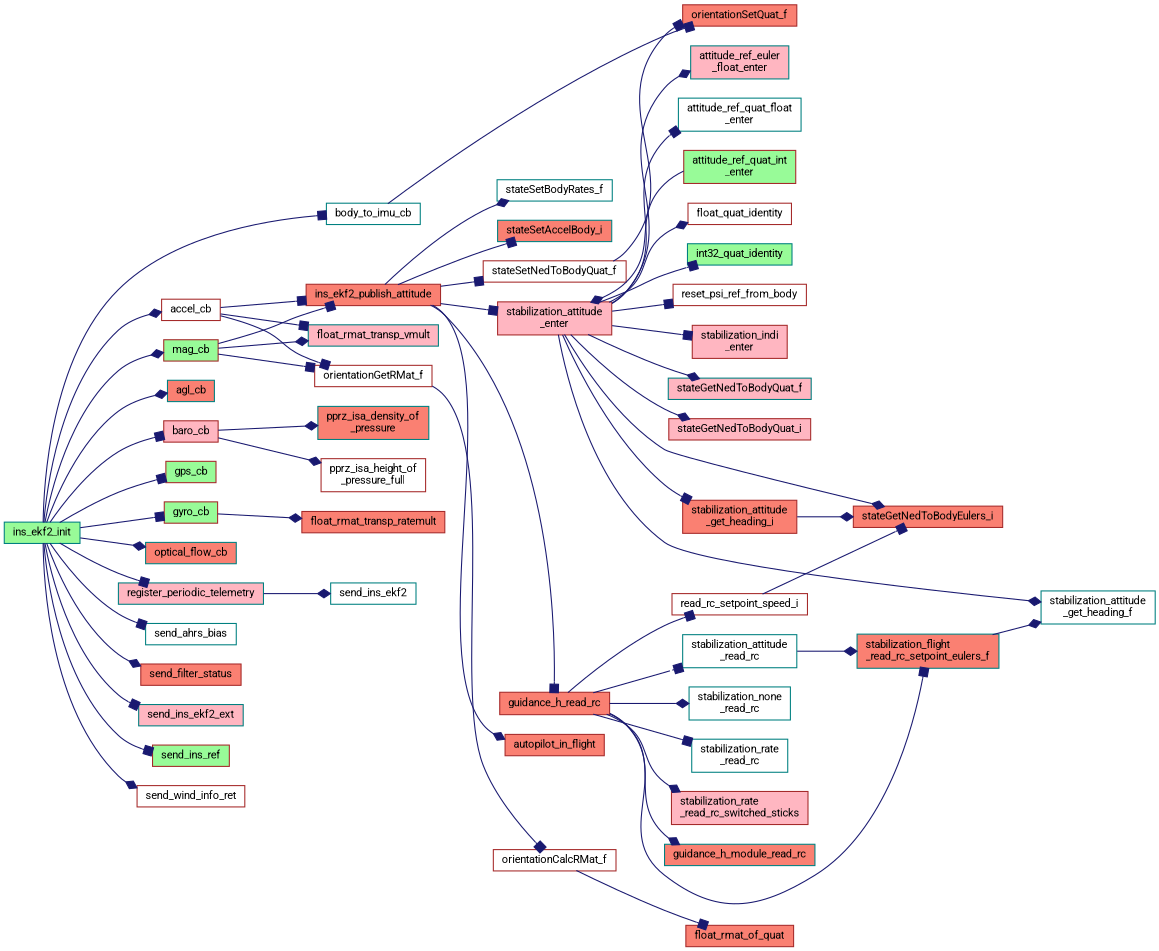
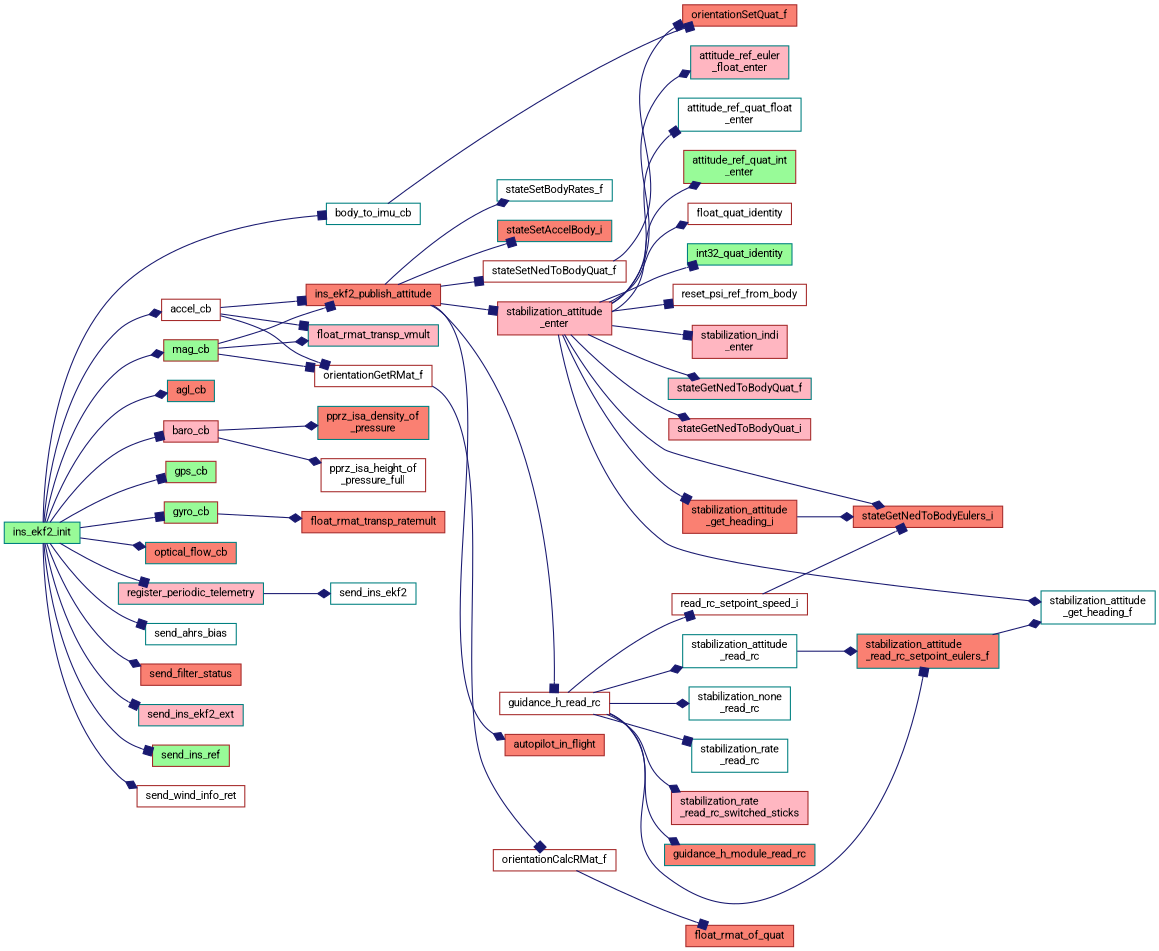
(645, 235) -> (656, 214)
(928, 651) -> (928, 651)
(632, 682) -> (632, 682)
(555, 703) -> (555, 703)
